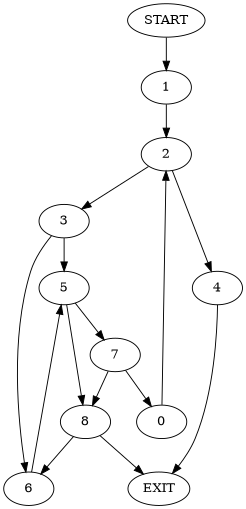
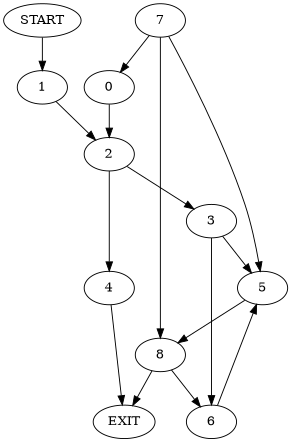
(87, 318) -> (222, 146)
